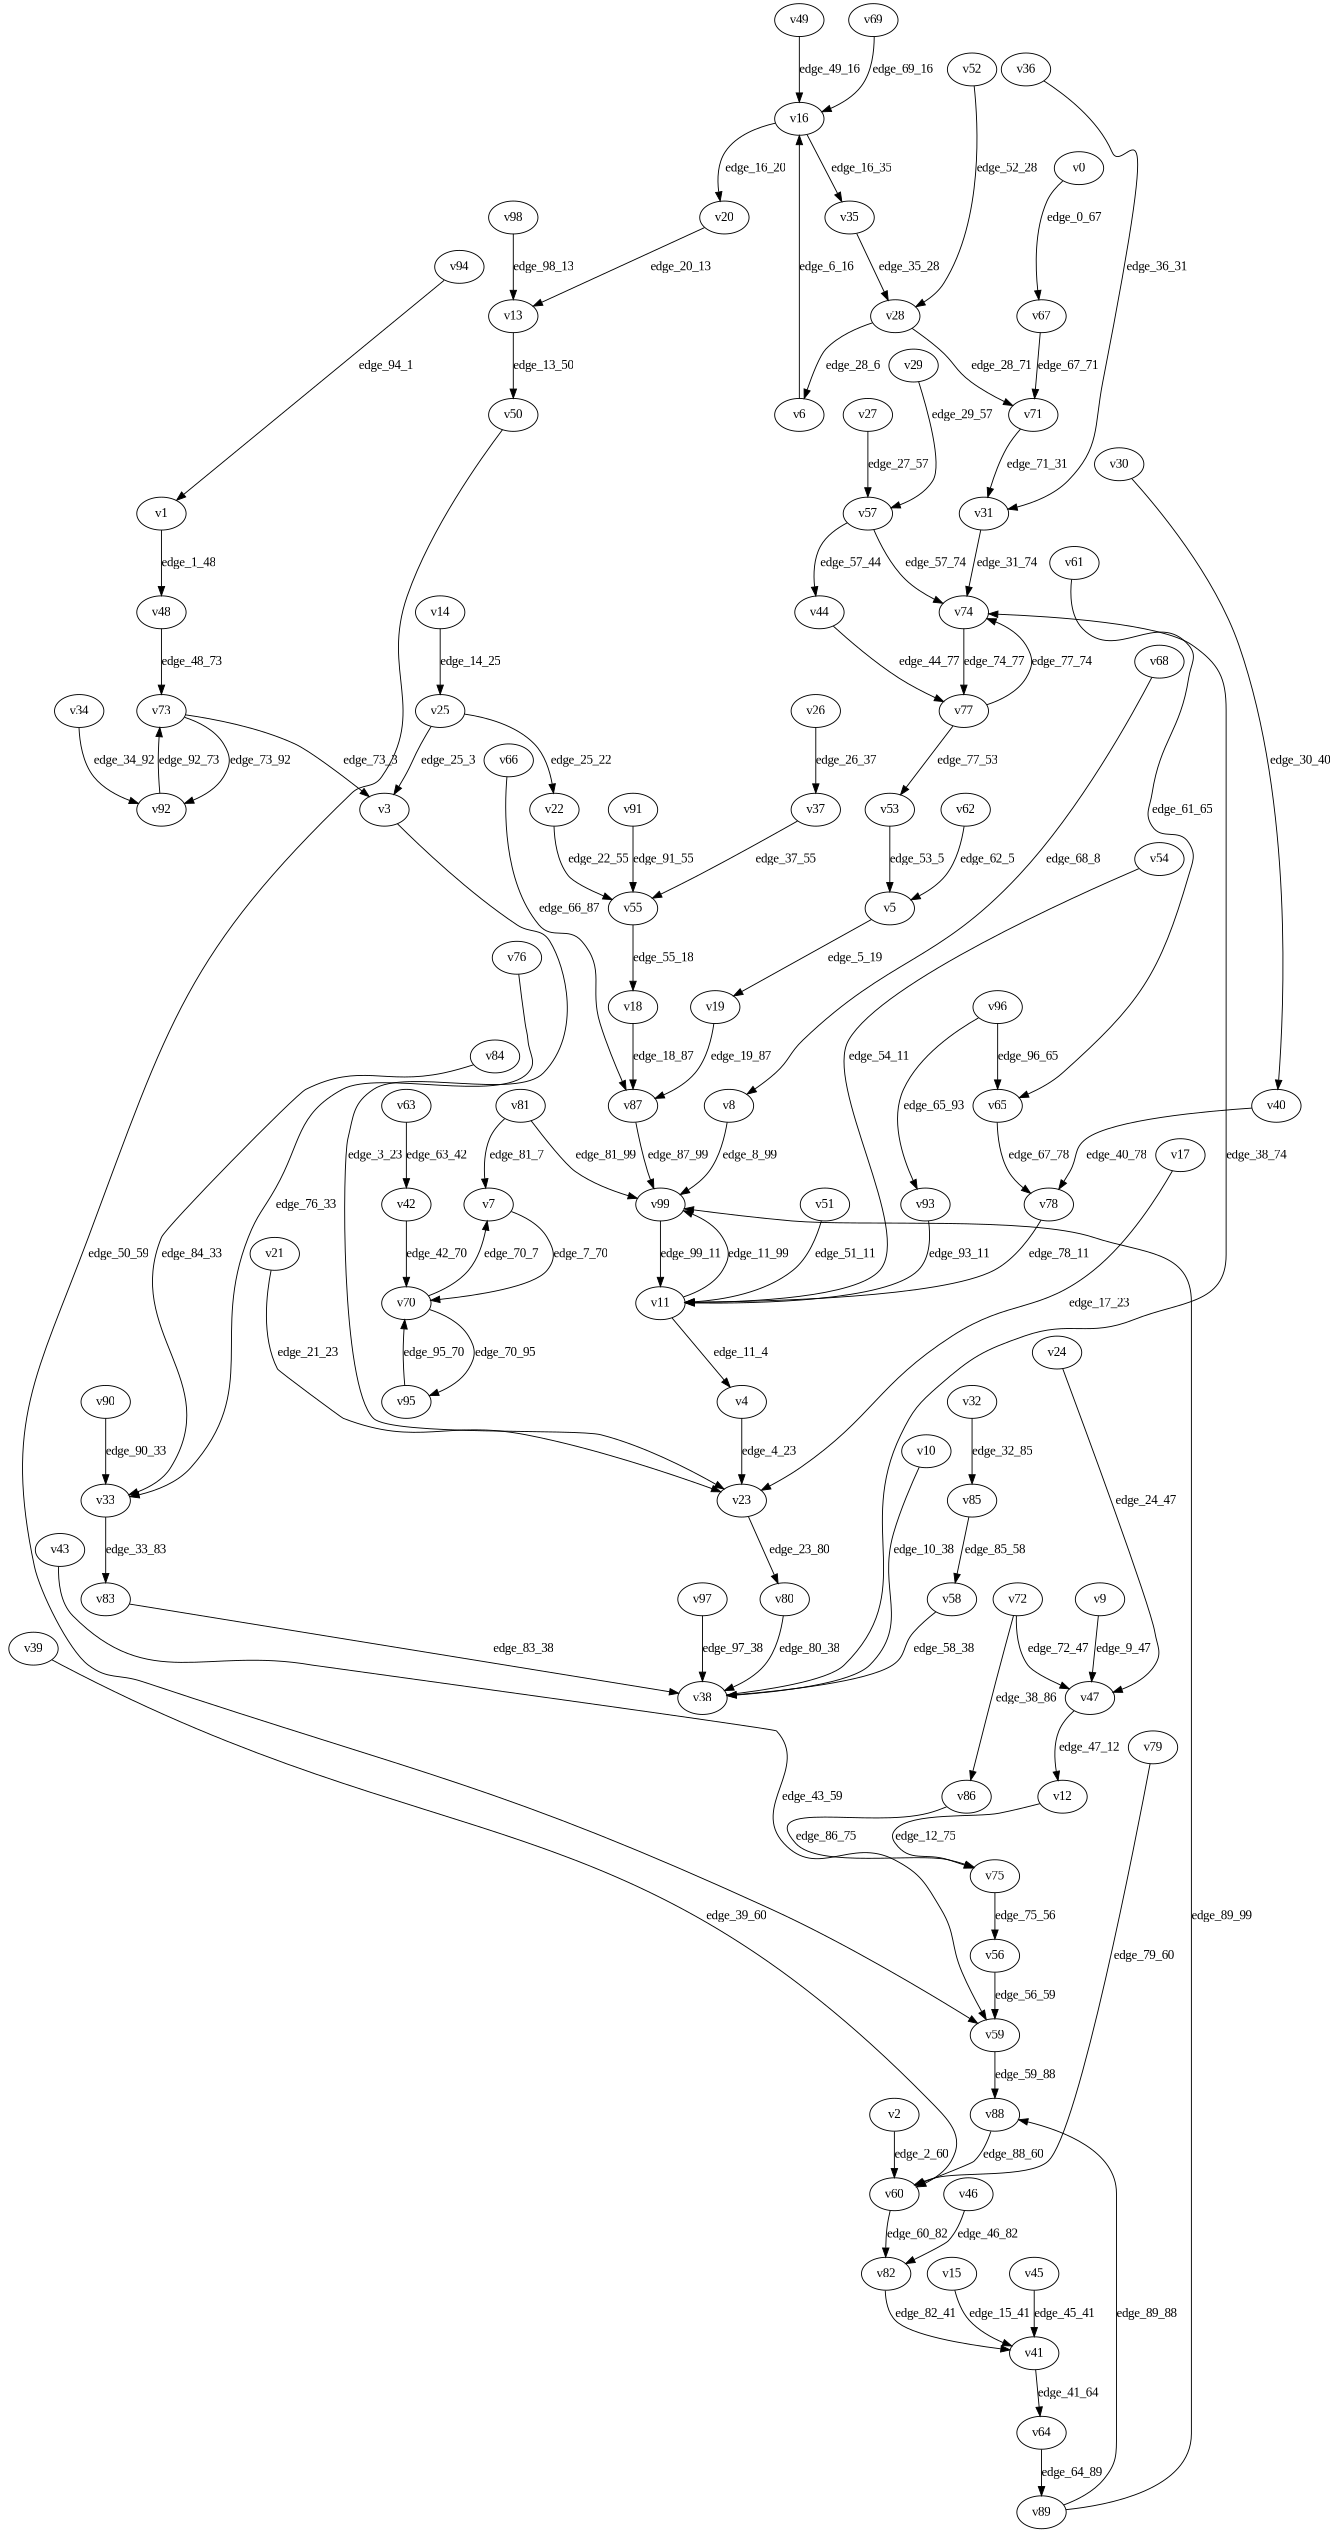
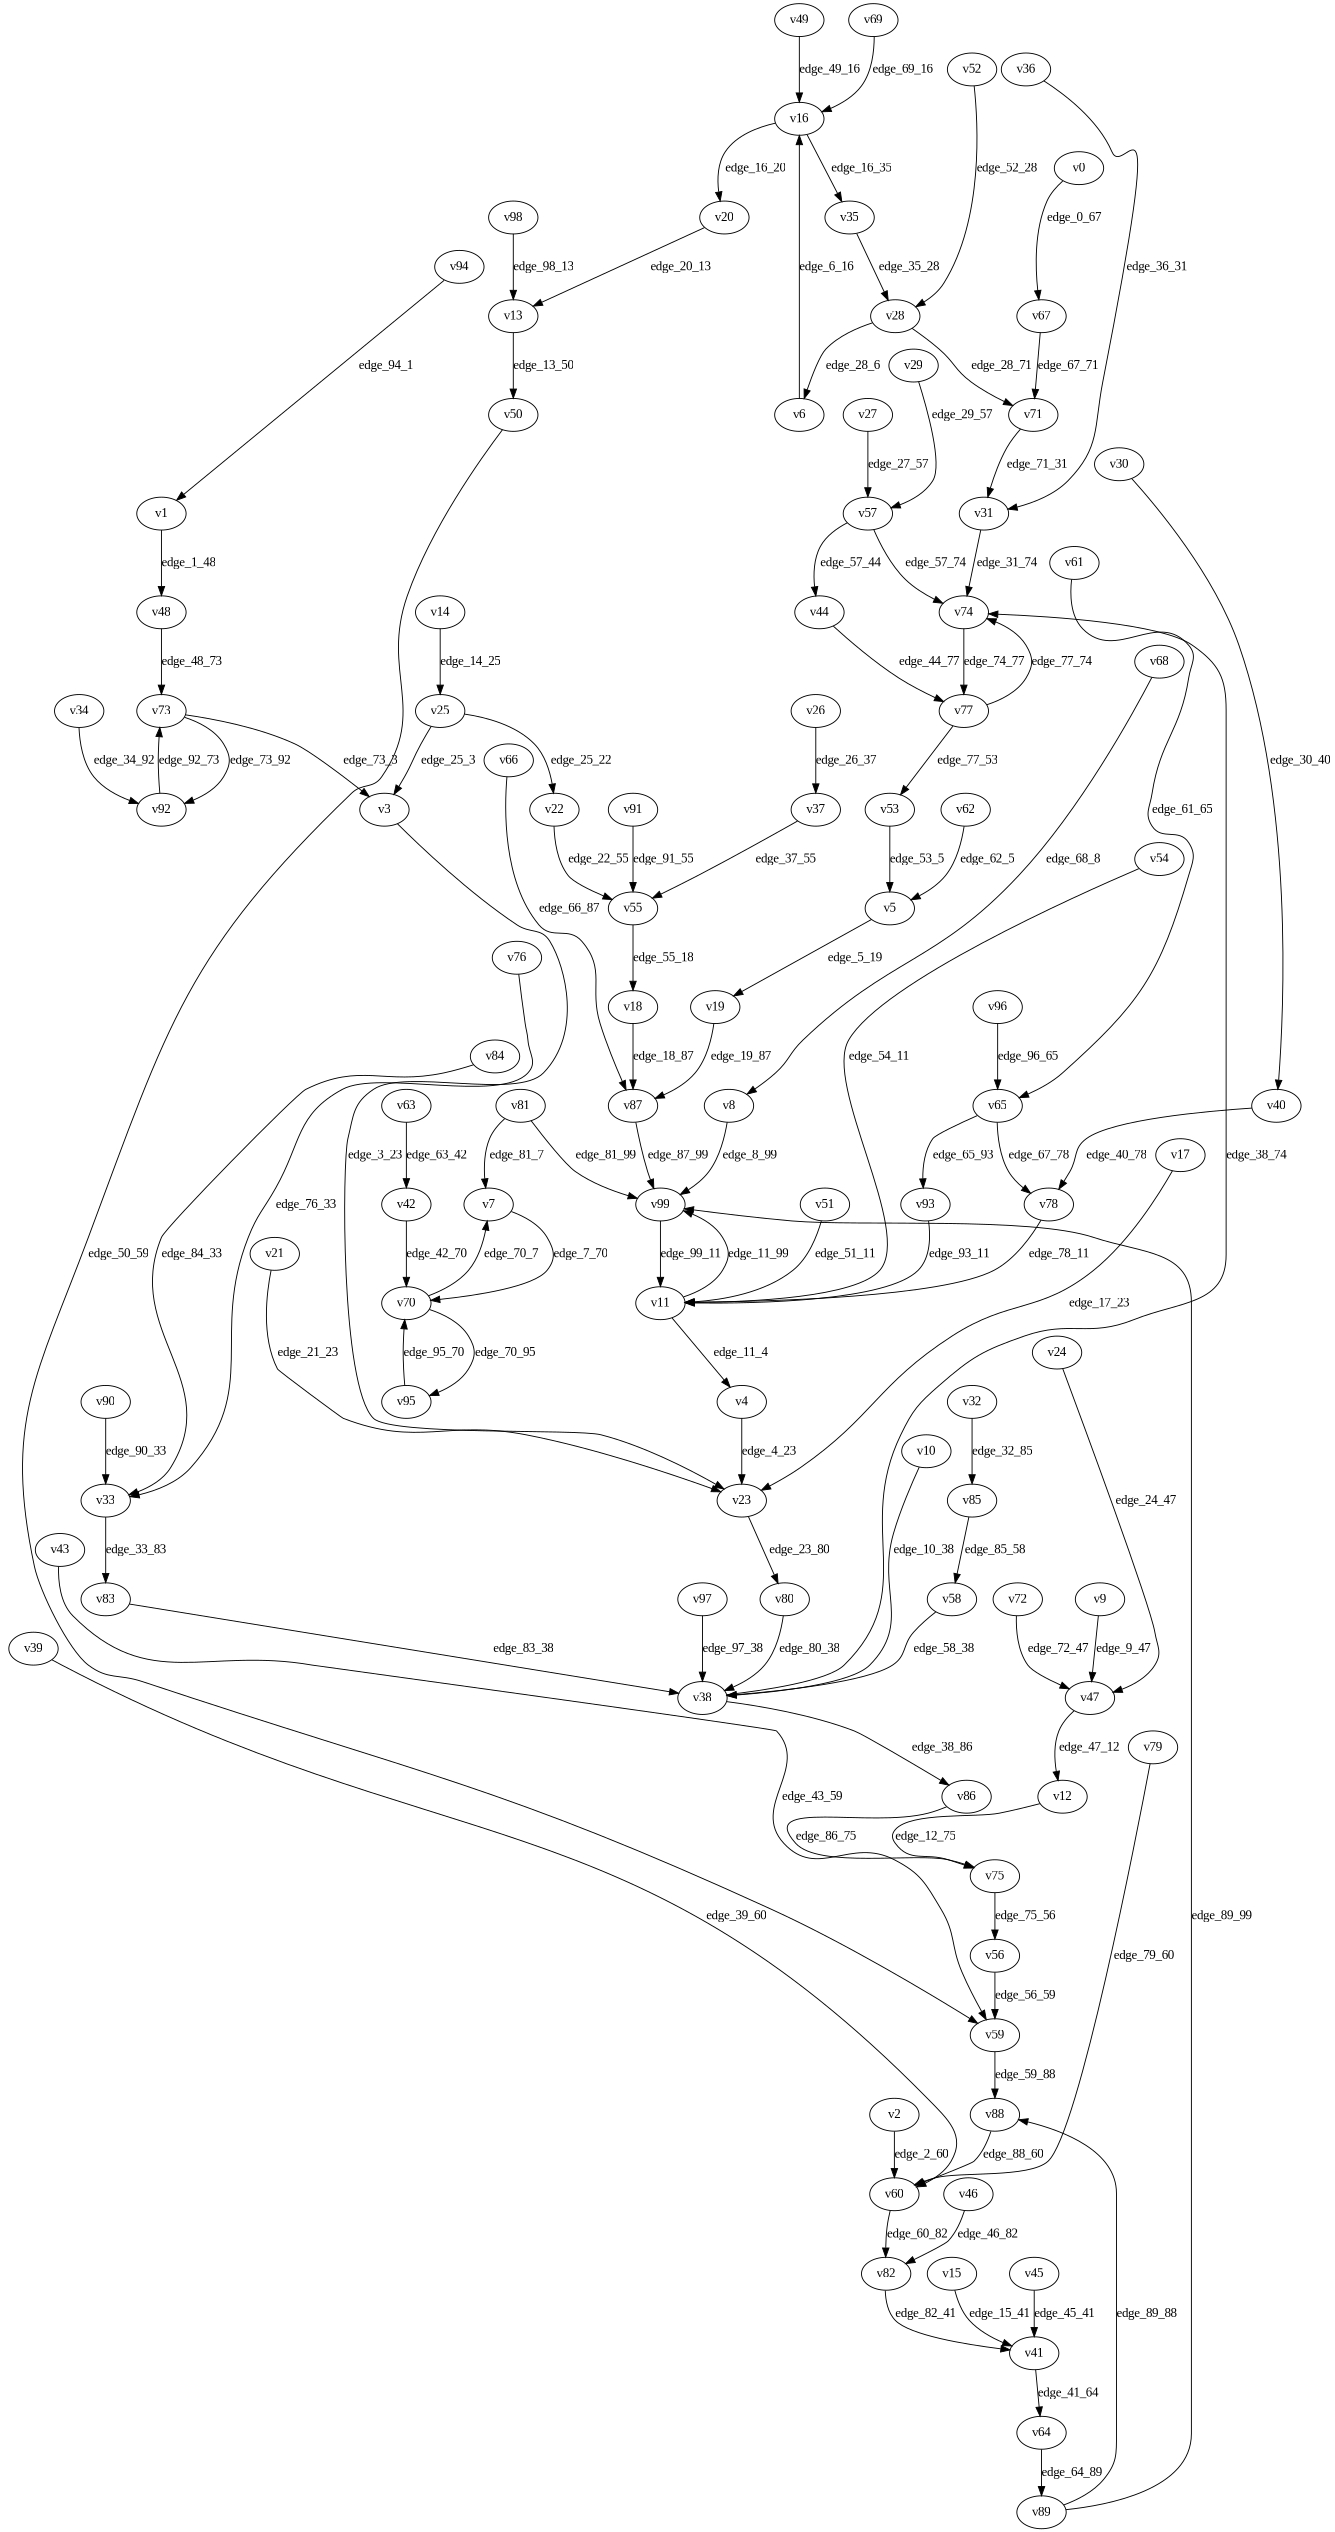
(906, 1085) -> (936, 1136)
(993, 1693) -> (839, 1726)
